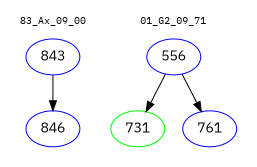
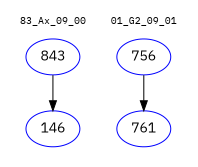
(174, 21) -> (144, 21)
(174, 57) -> (144, 57)
(53, 129) -> (53, 129)
(138, 129) -> none
